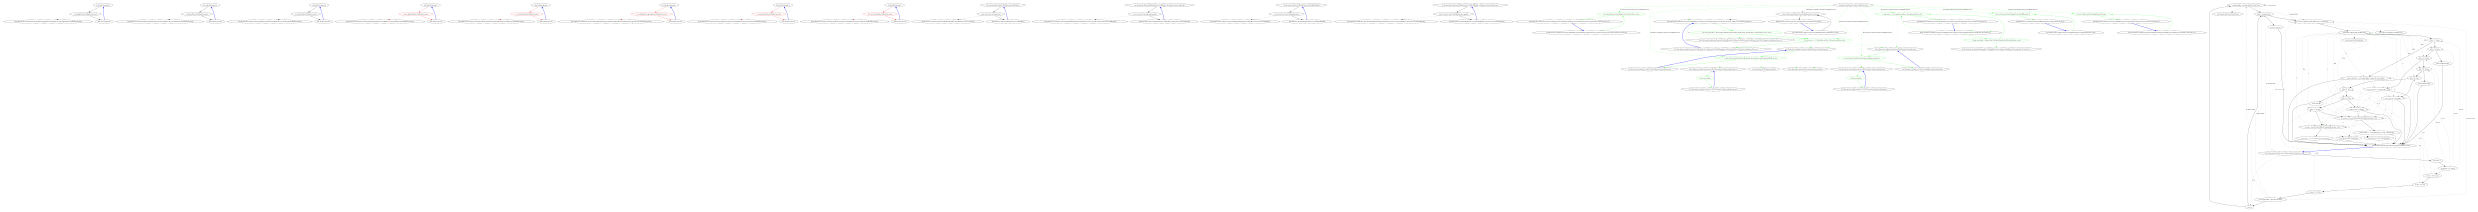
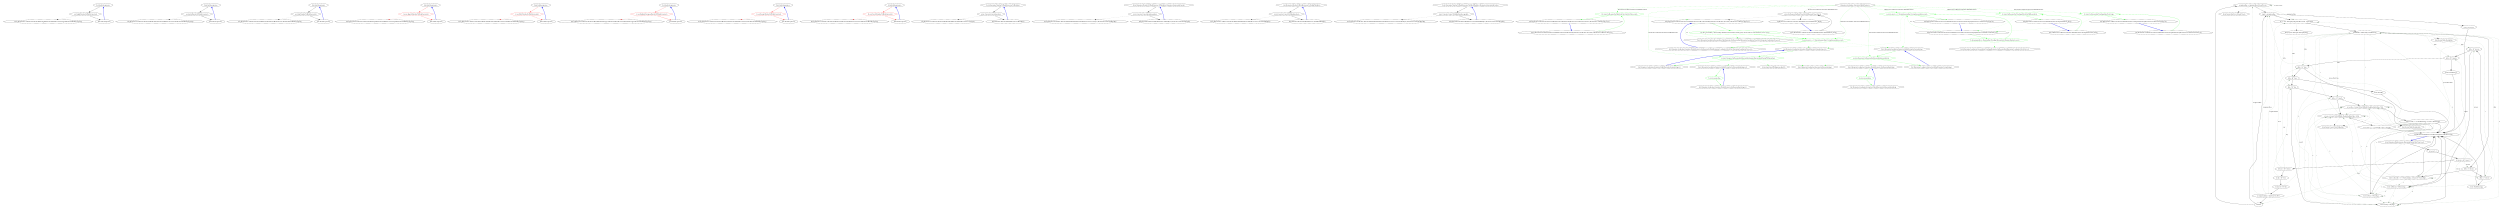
(2414, 37) -> (2459, 45)
